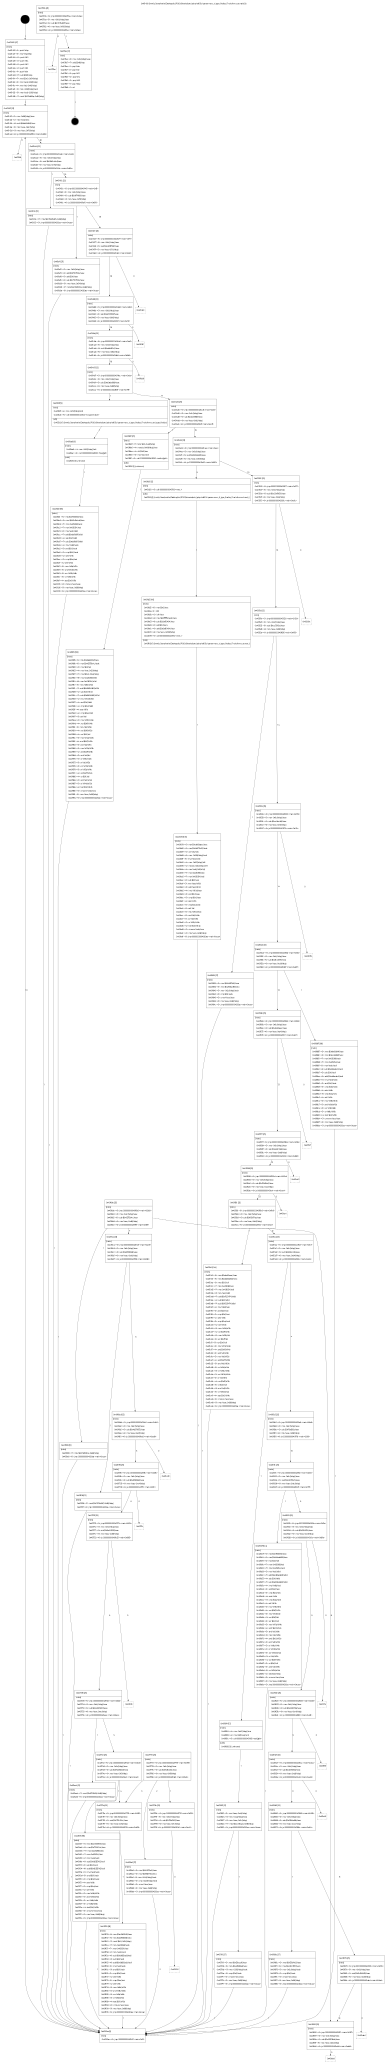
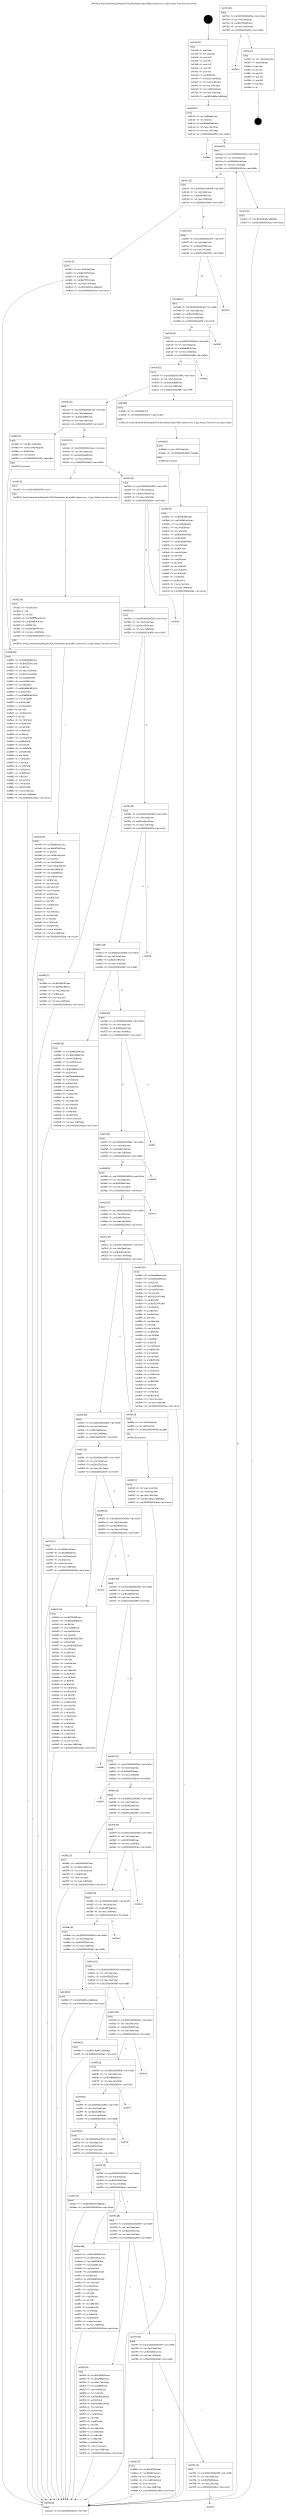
(25, 1110) -> (236, 1407)
(330, 1545) -> (96, 1921)
(134, 1790) -> (141, 2287)
(238, 1891) -> (62, 1487)
